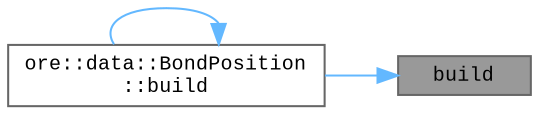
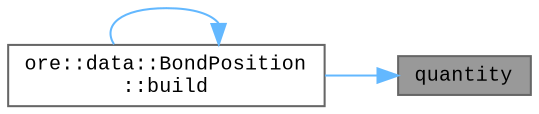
(464, 76) -> (464, 76)
